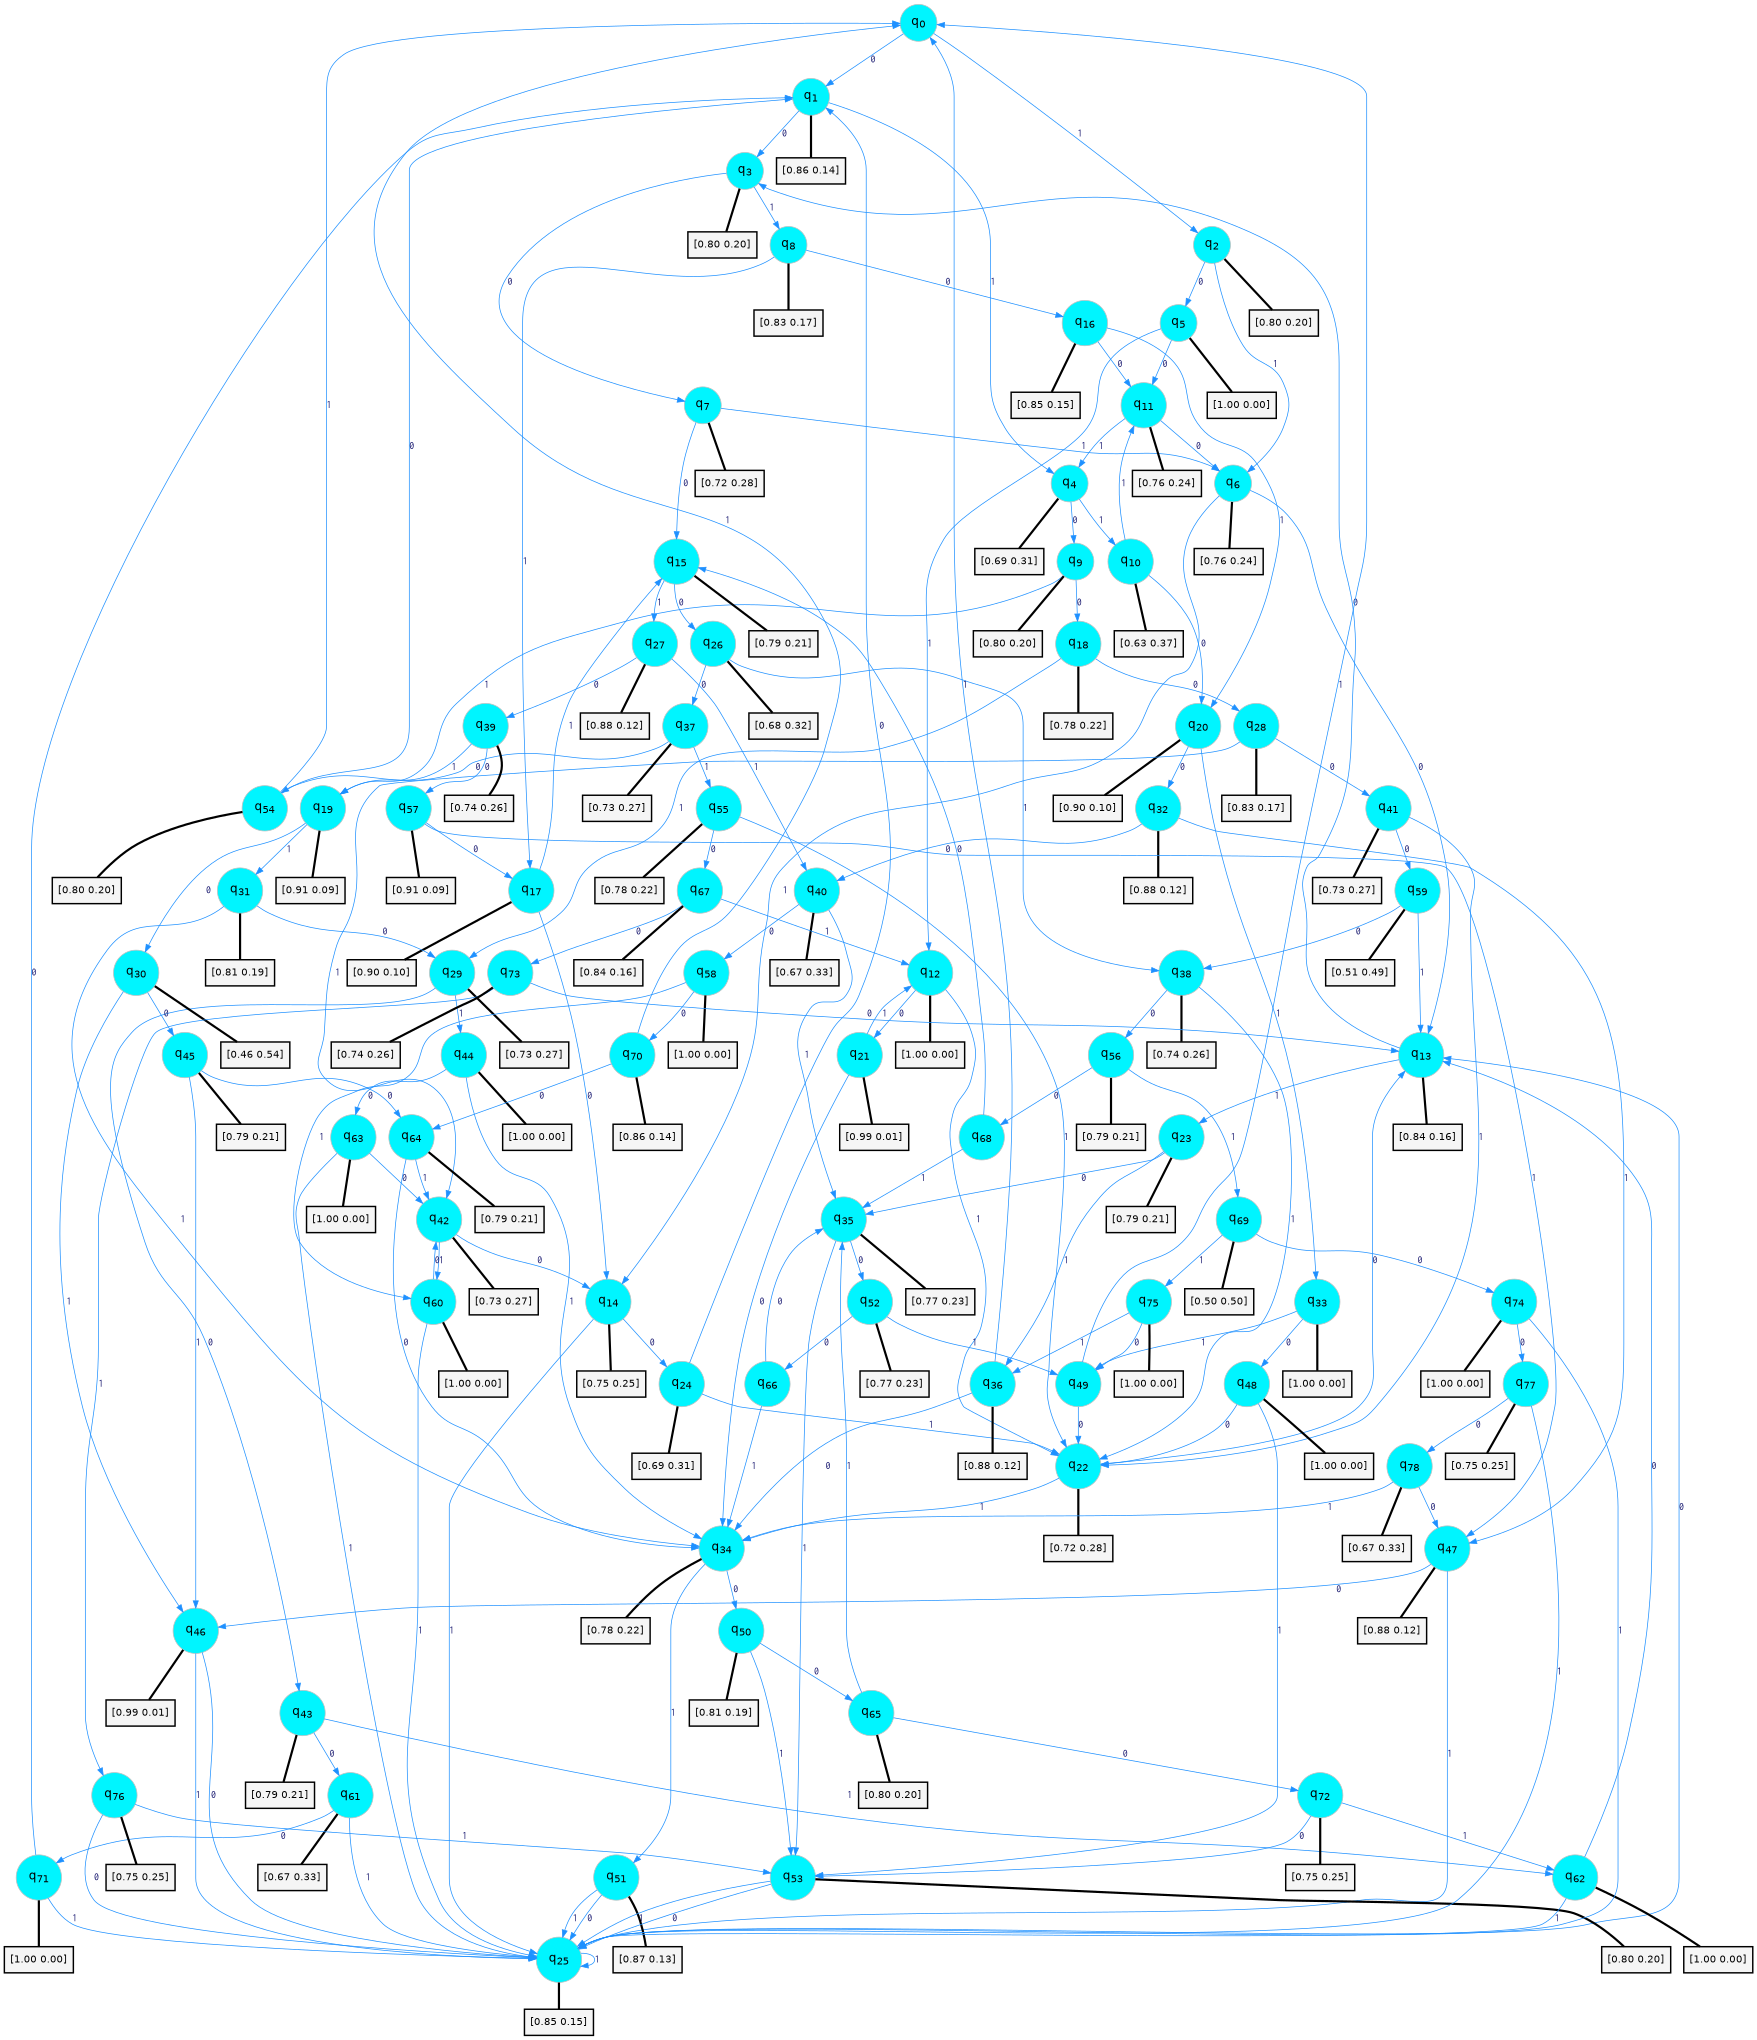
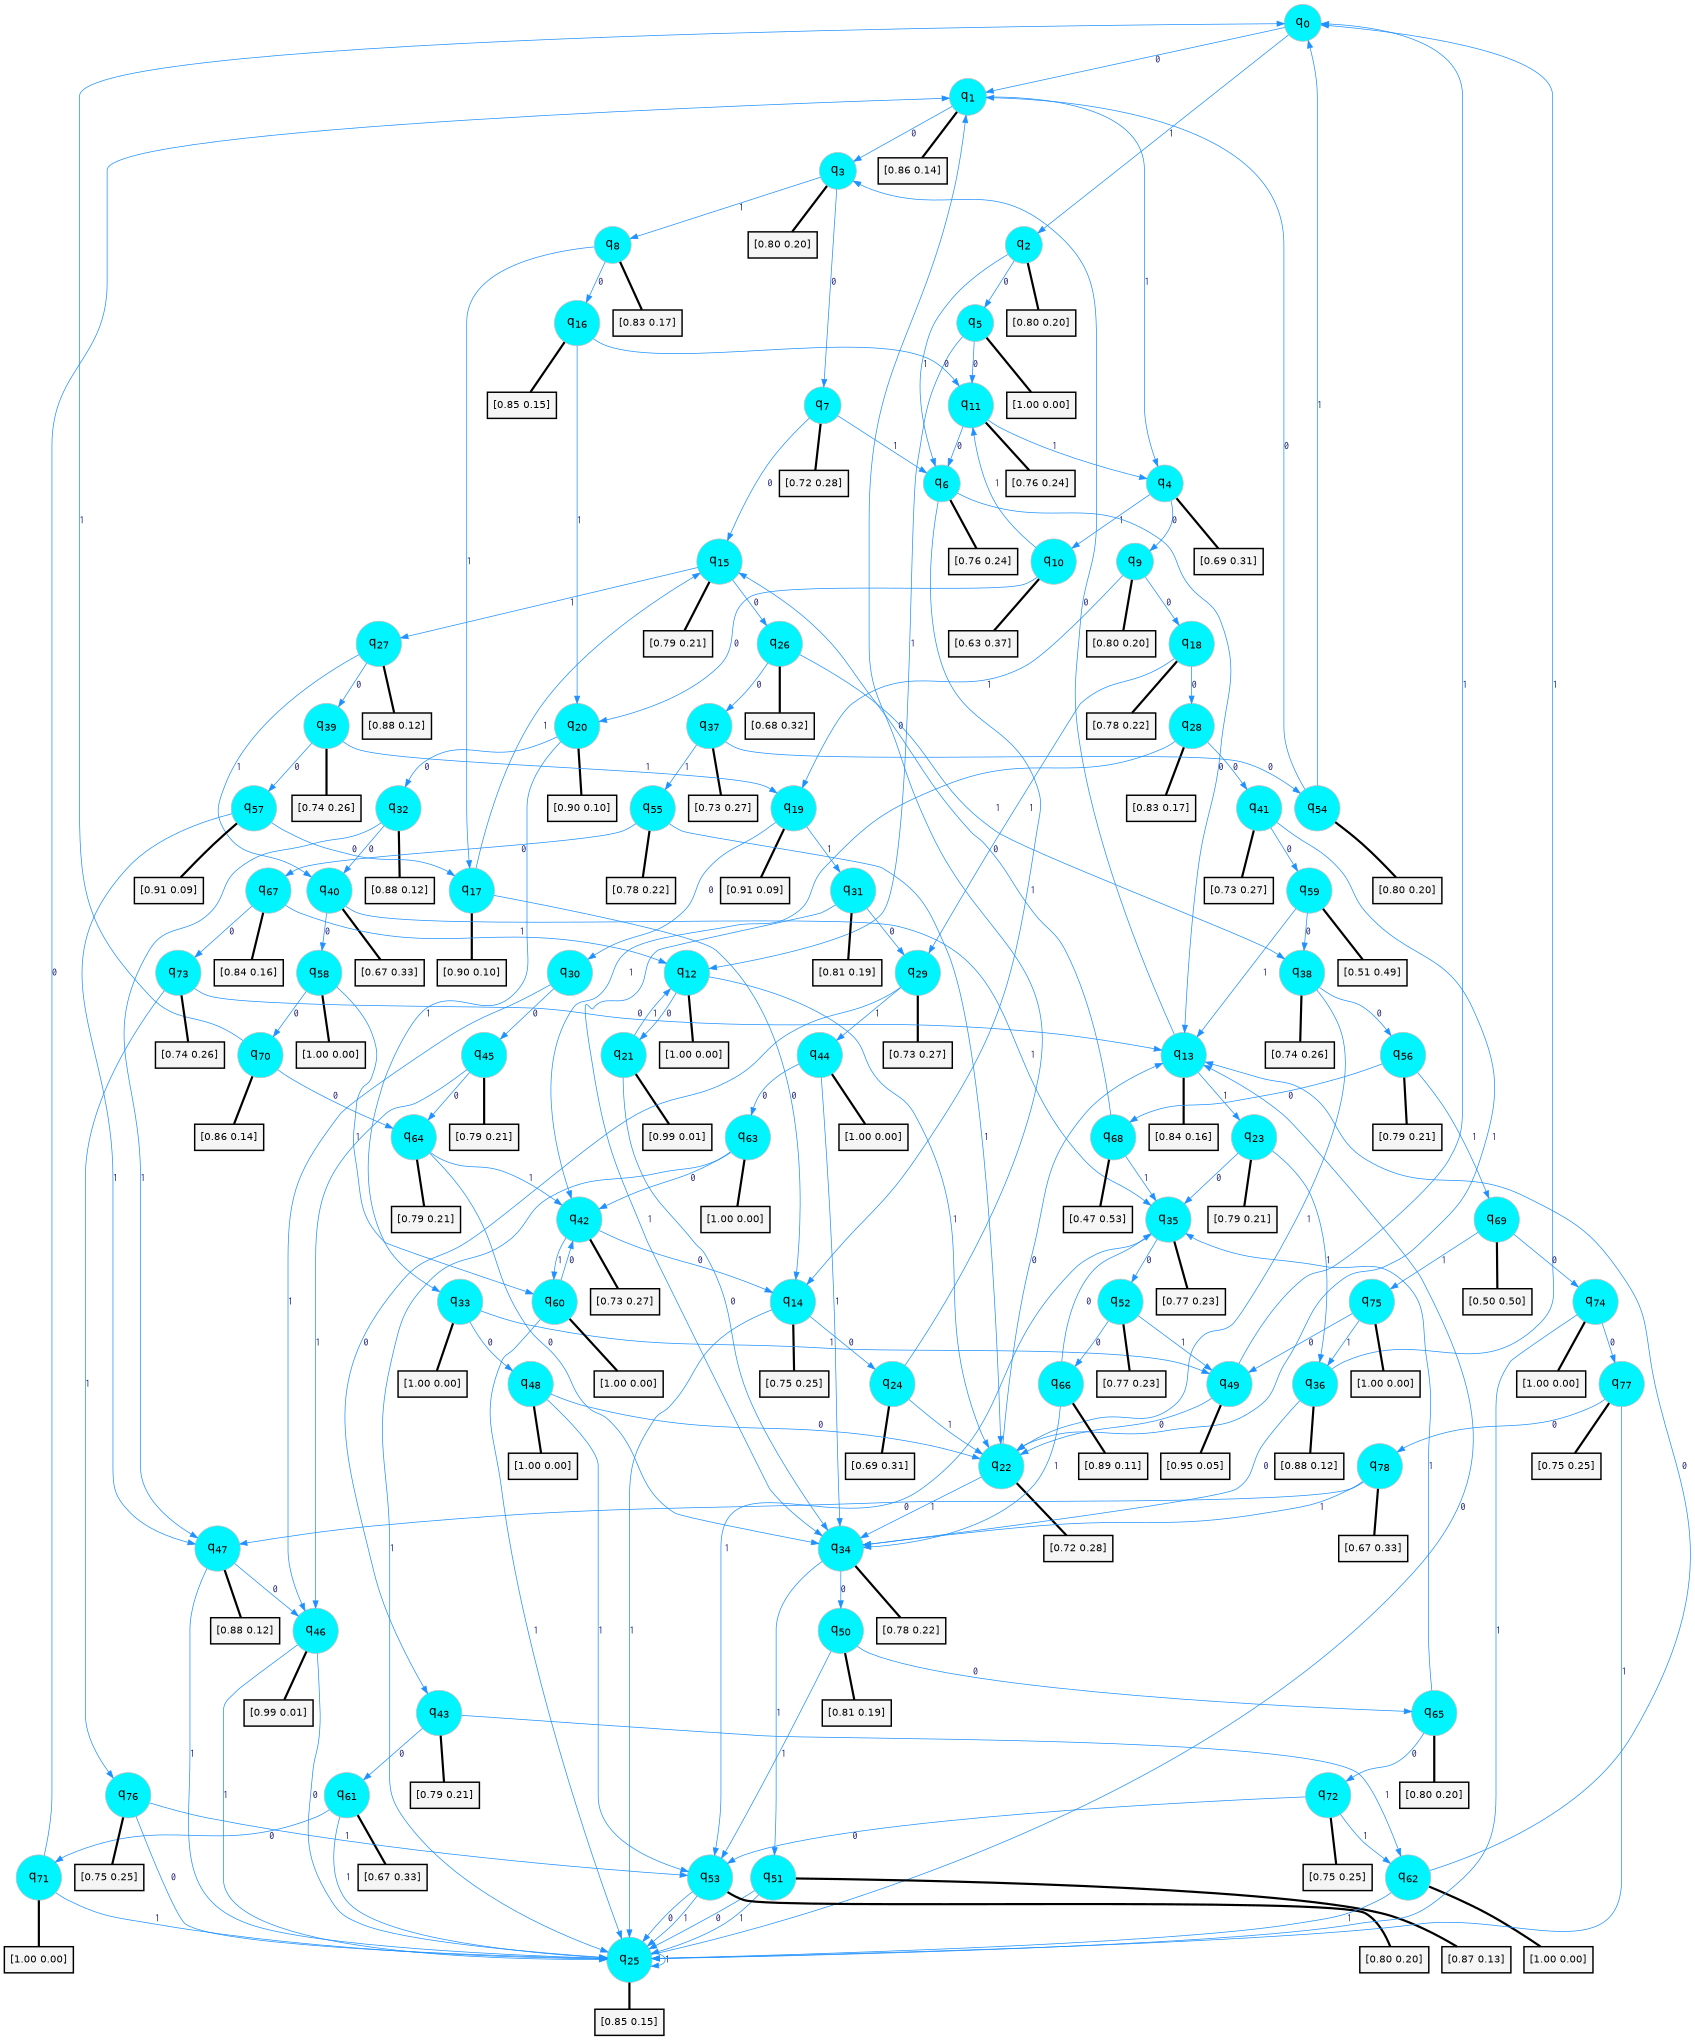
(255, 1055) -> none
none -> (1098, 1220)
none -> (1113, 1466)
none -> (1195, 1466)
